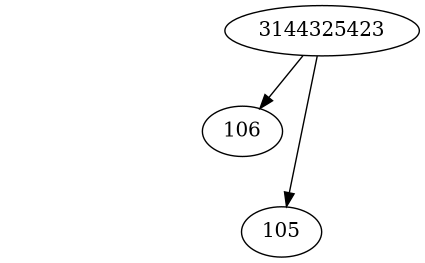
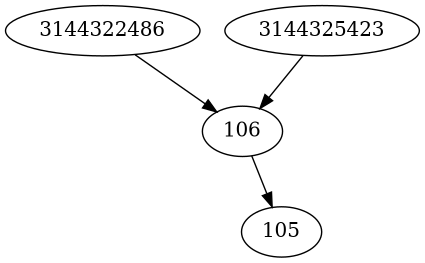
none -> (103, 31)
(303, 124) -> (259, 175)
